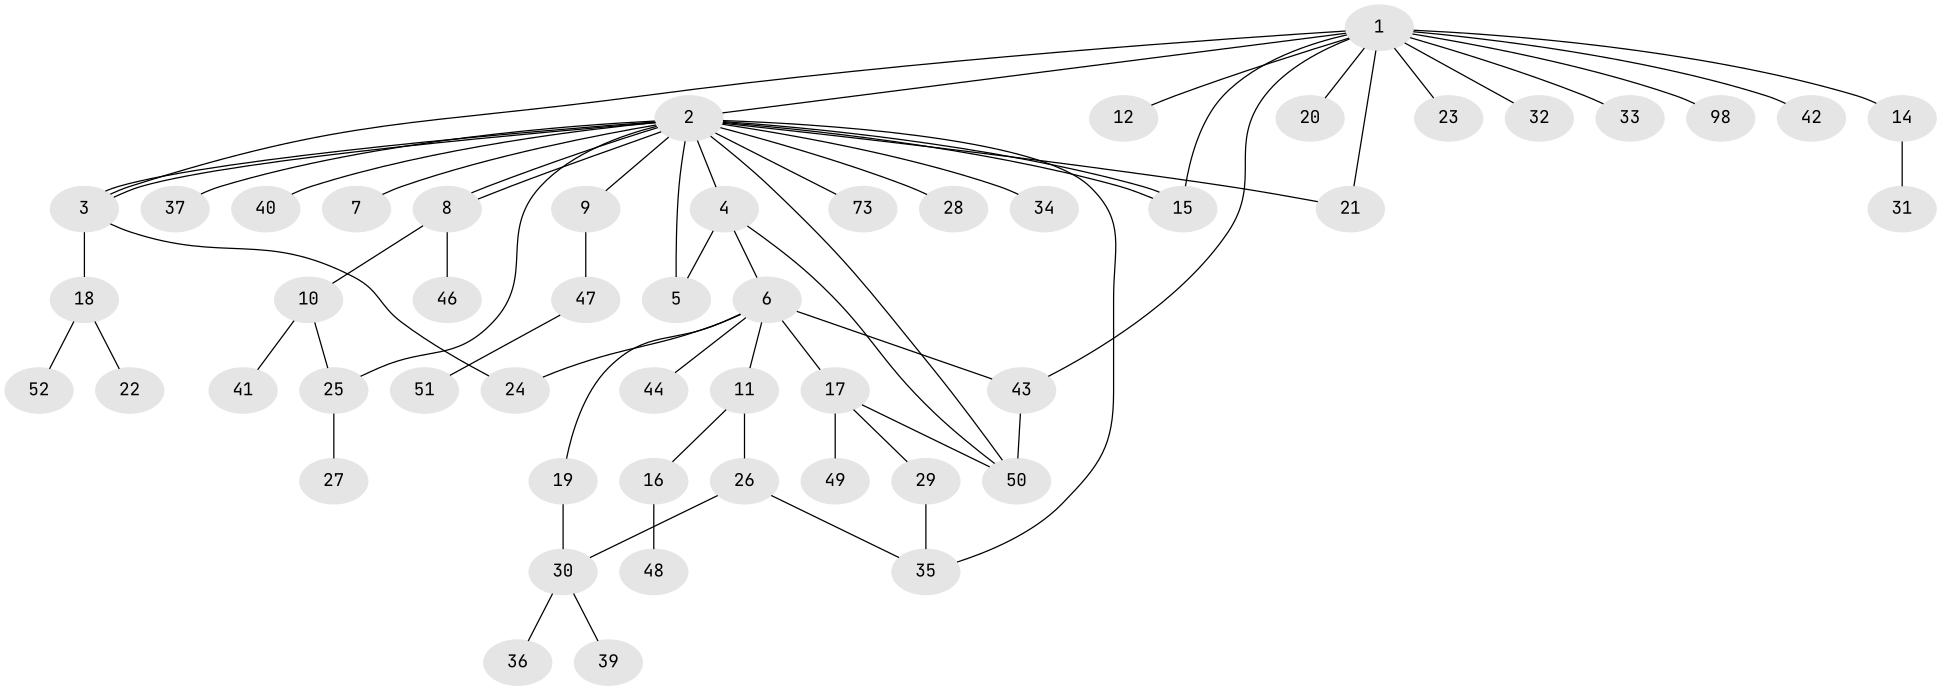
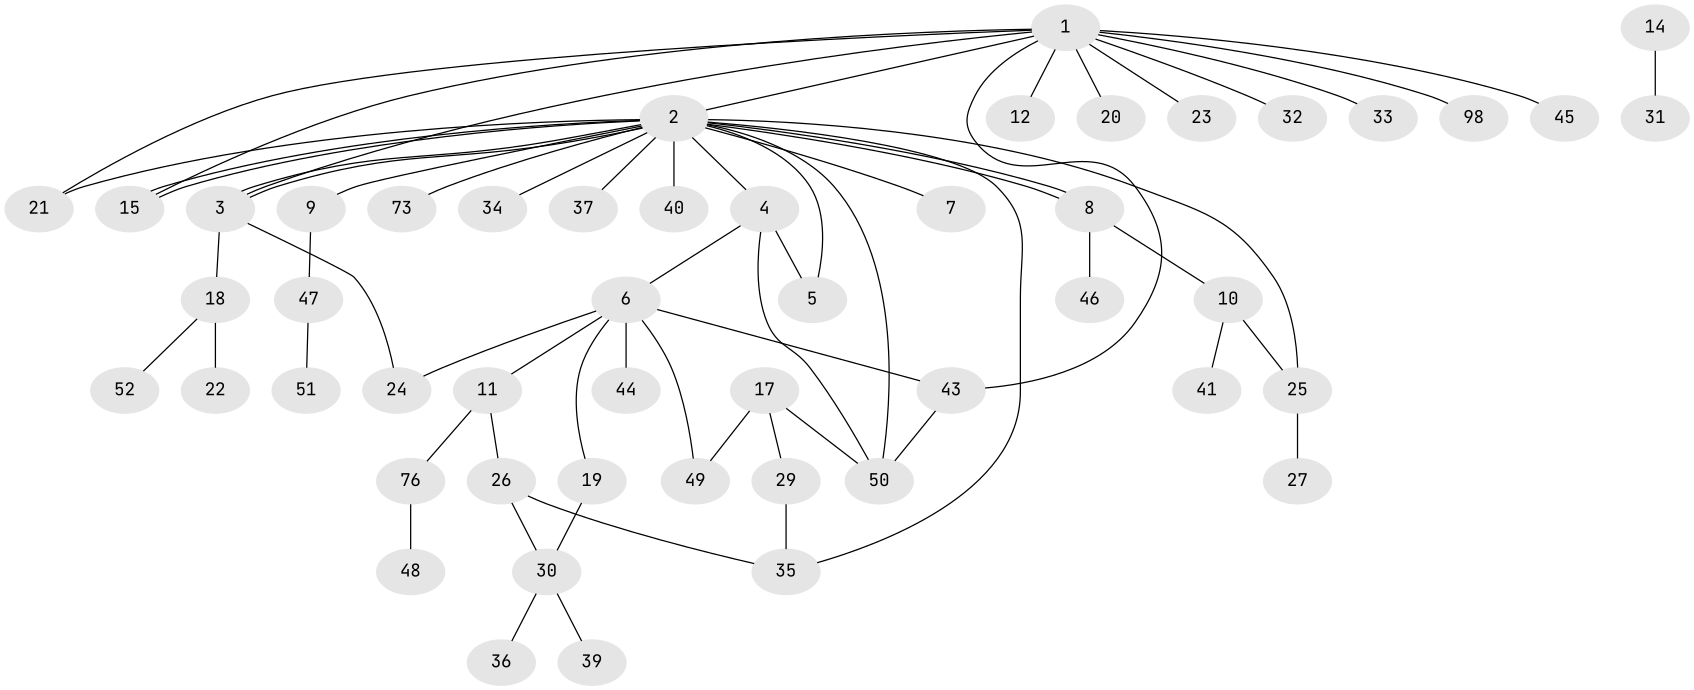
(1647, 52) -> none
(1811, 118) -> (1565, 118)
(954, 209) -> none
(801, 345) -> (678, 386)
(654, 481) -> (411, 481)
